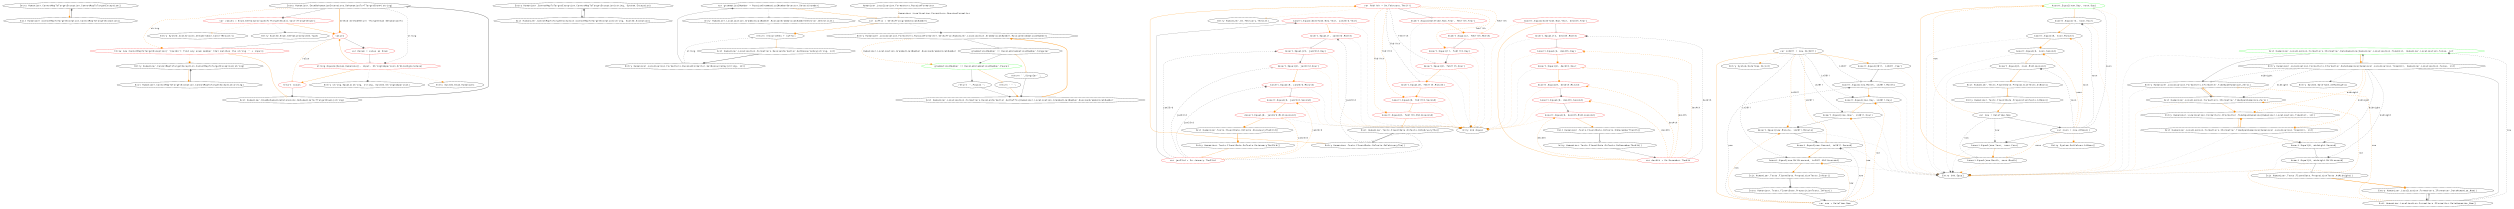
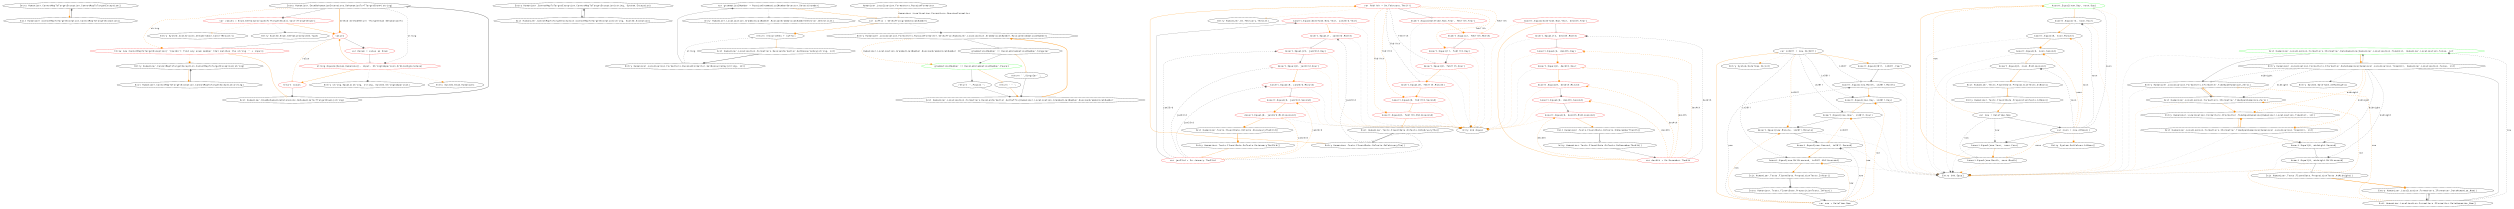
(1805, 102) -> (1838, 130)
